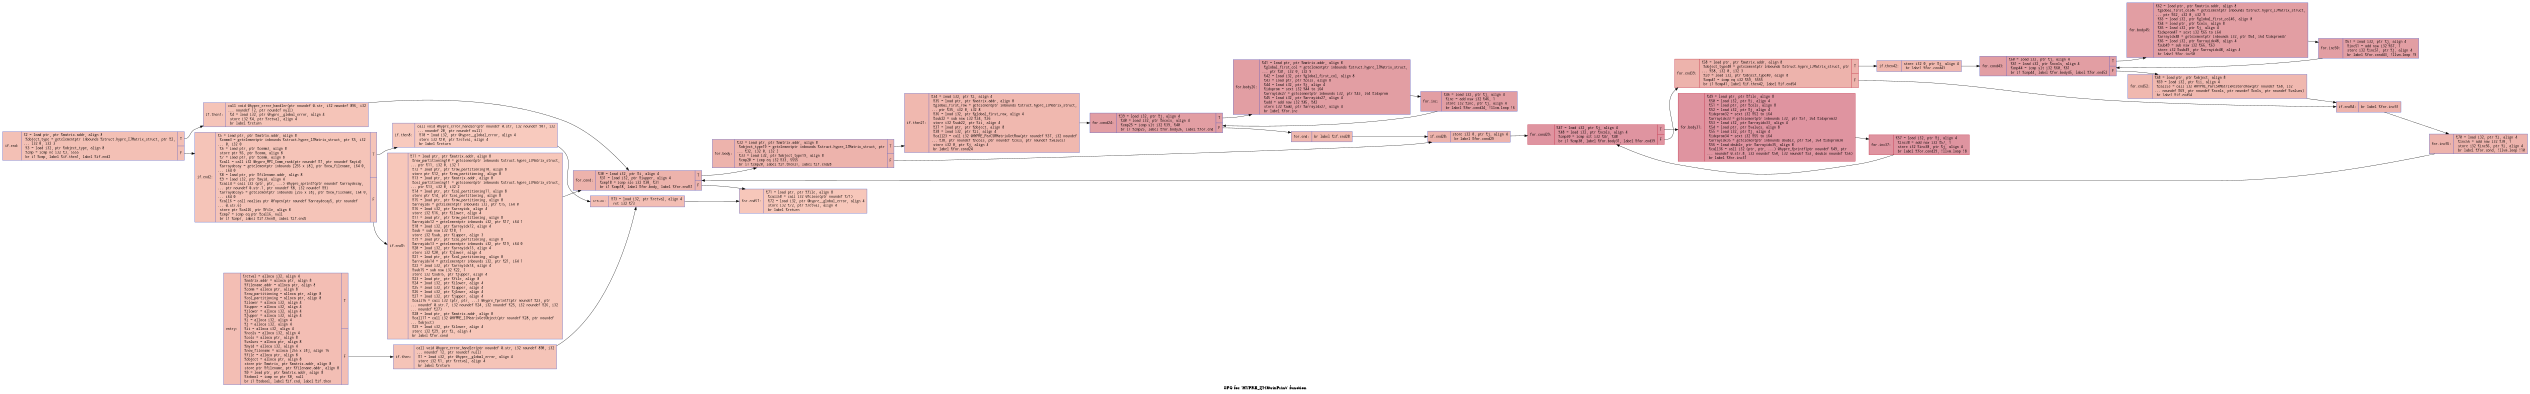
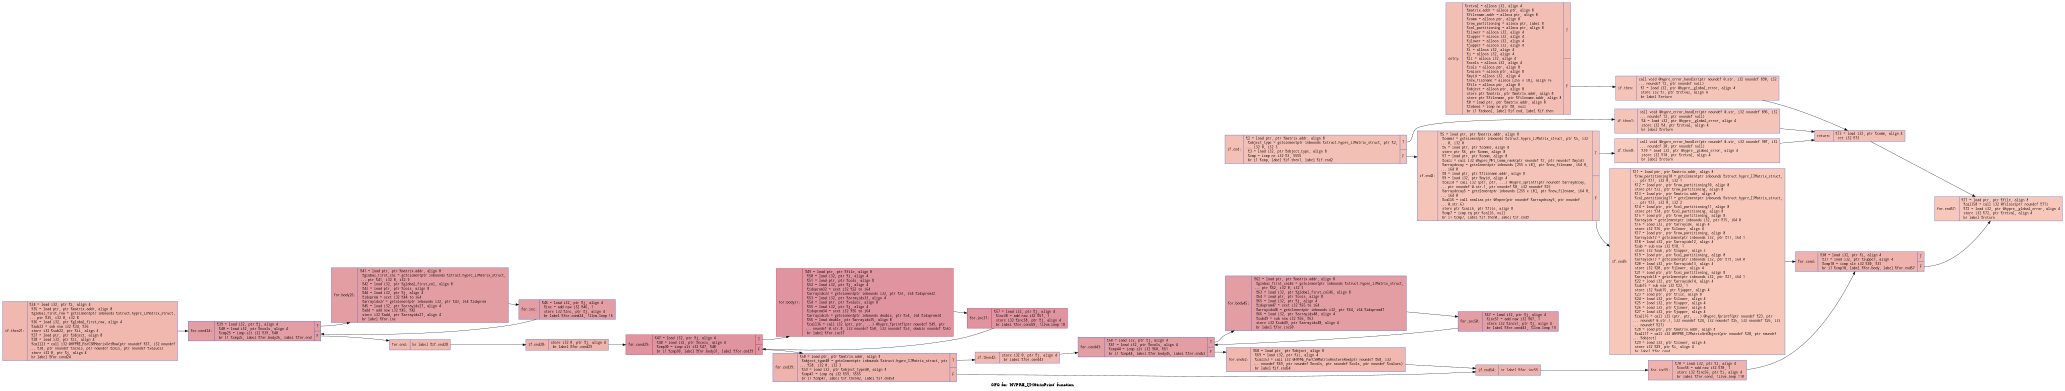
(1767, 73) -> (865, 368)
(507, 106) -> (1796, 130)
(803, 154) -> none
(647, 199) -> (1869, 134)
(282, 294) -> (1504, 23)
